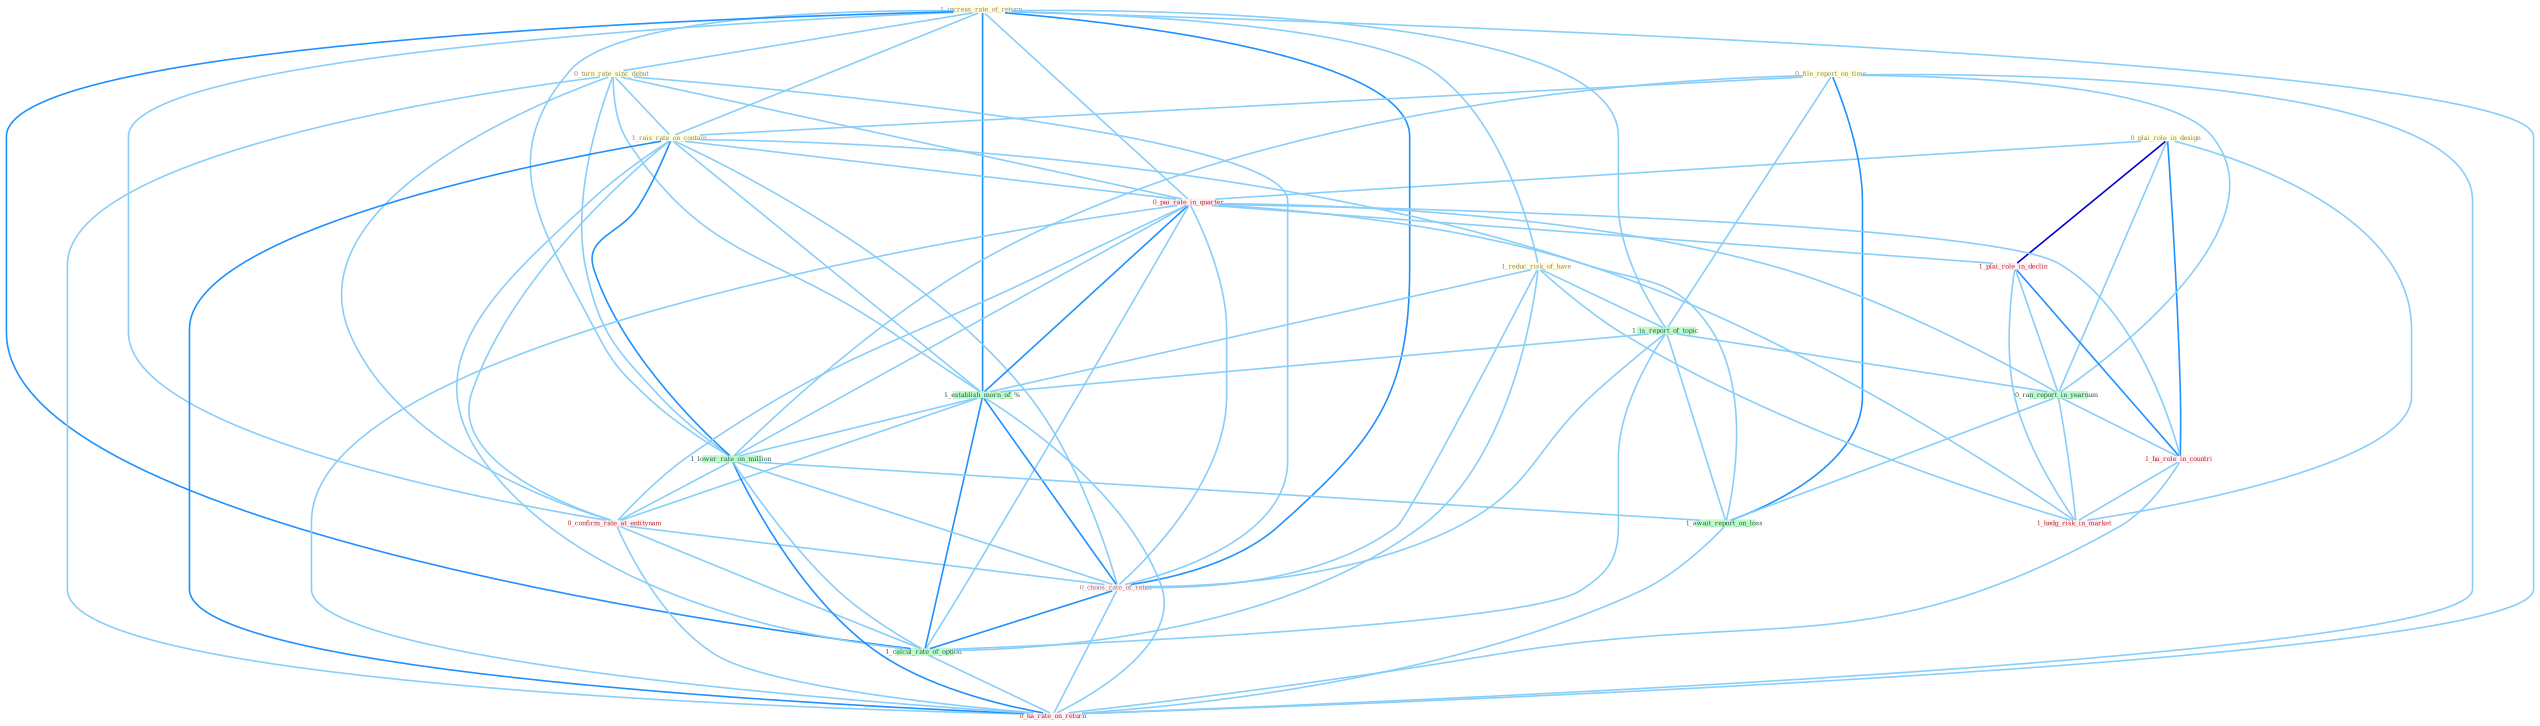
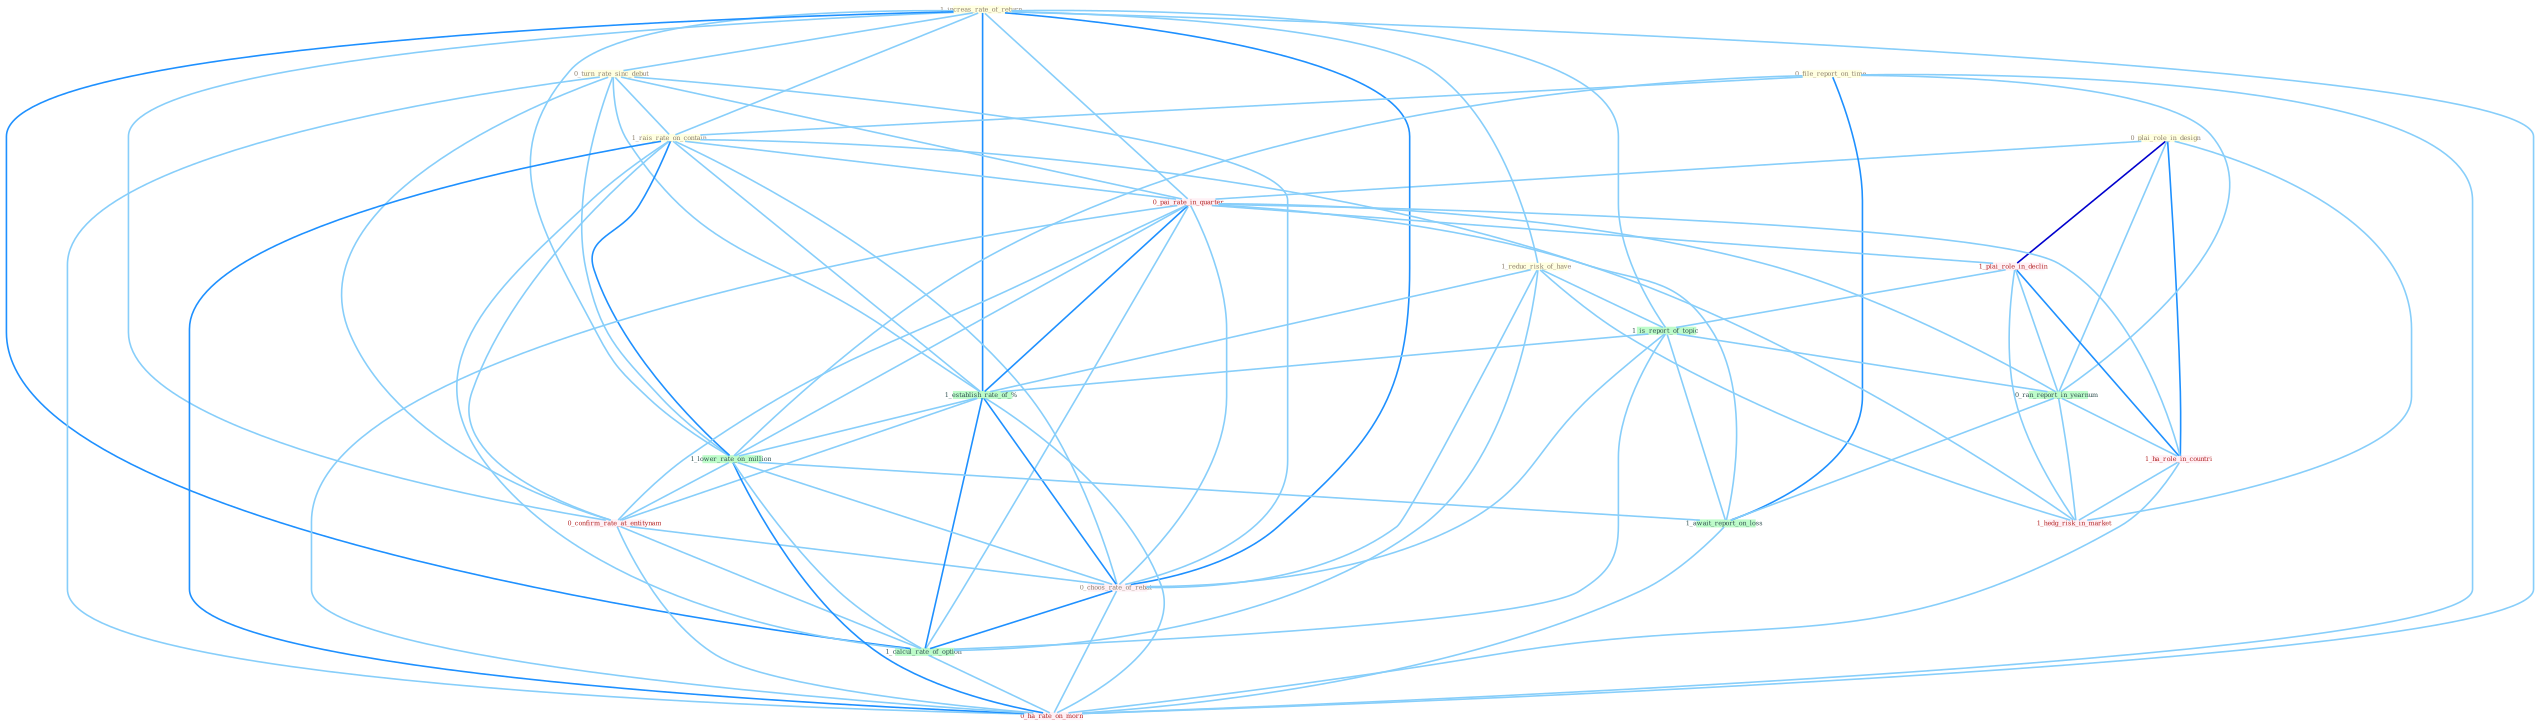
(1749, 202) -> (1833, 300)
(983, 395) -> (983, 395)
(1053, 716) -> (1053, 716)
